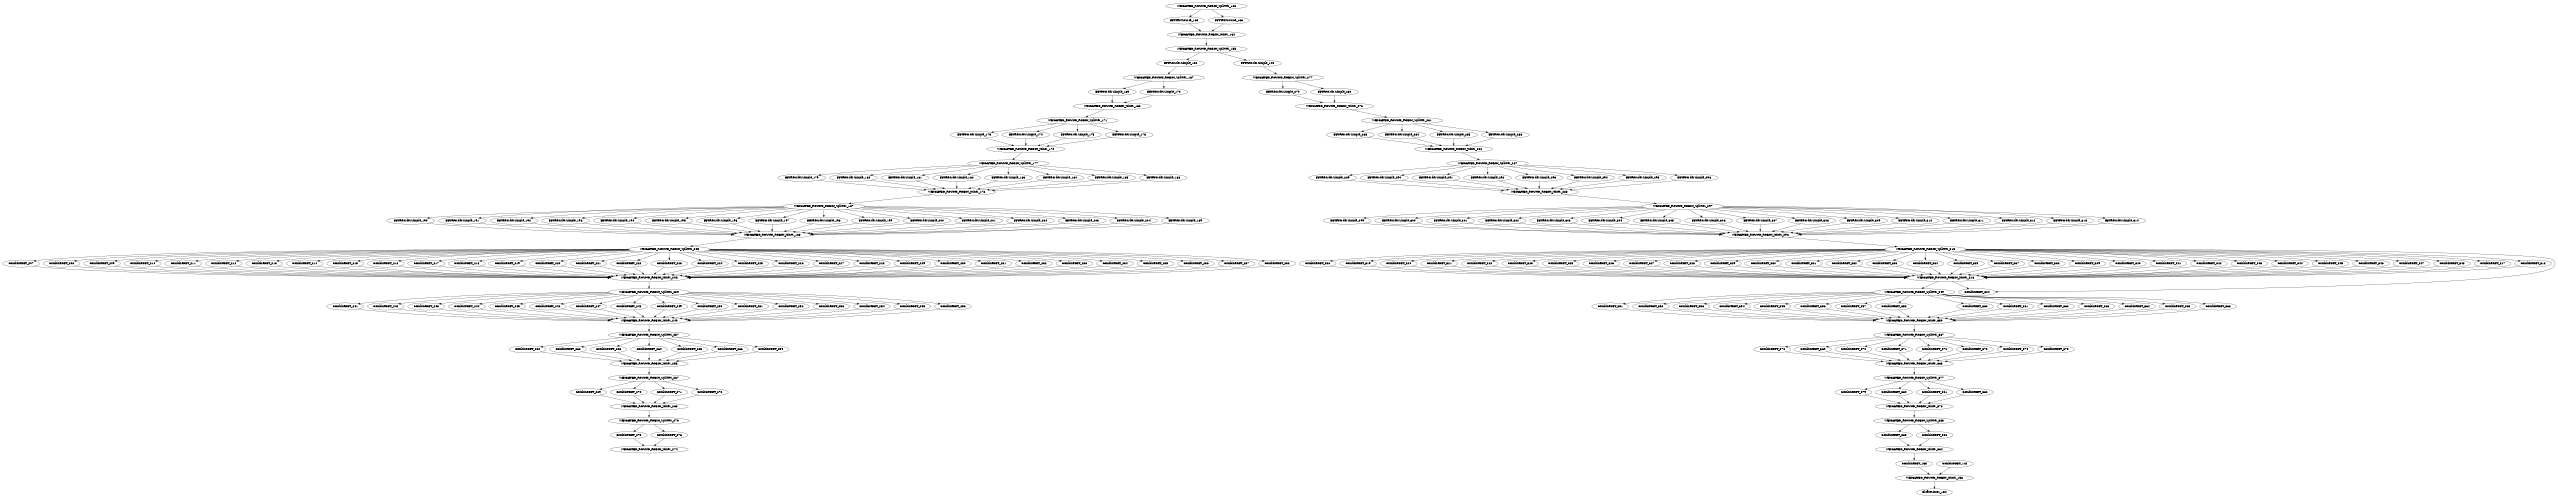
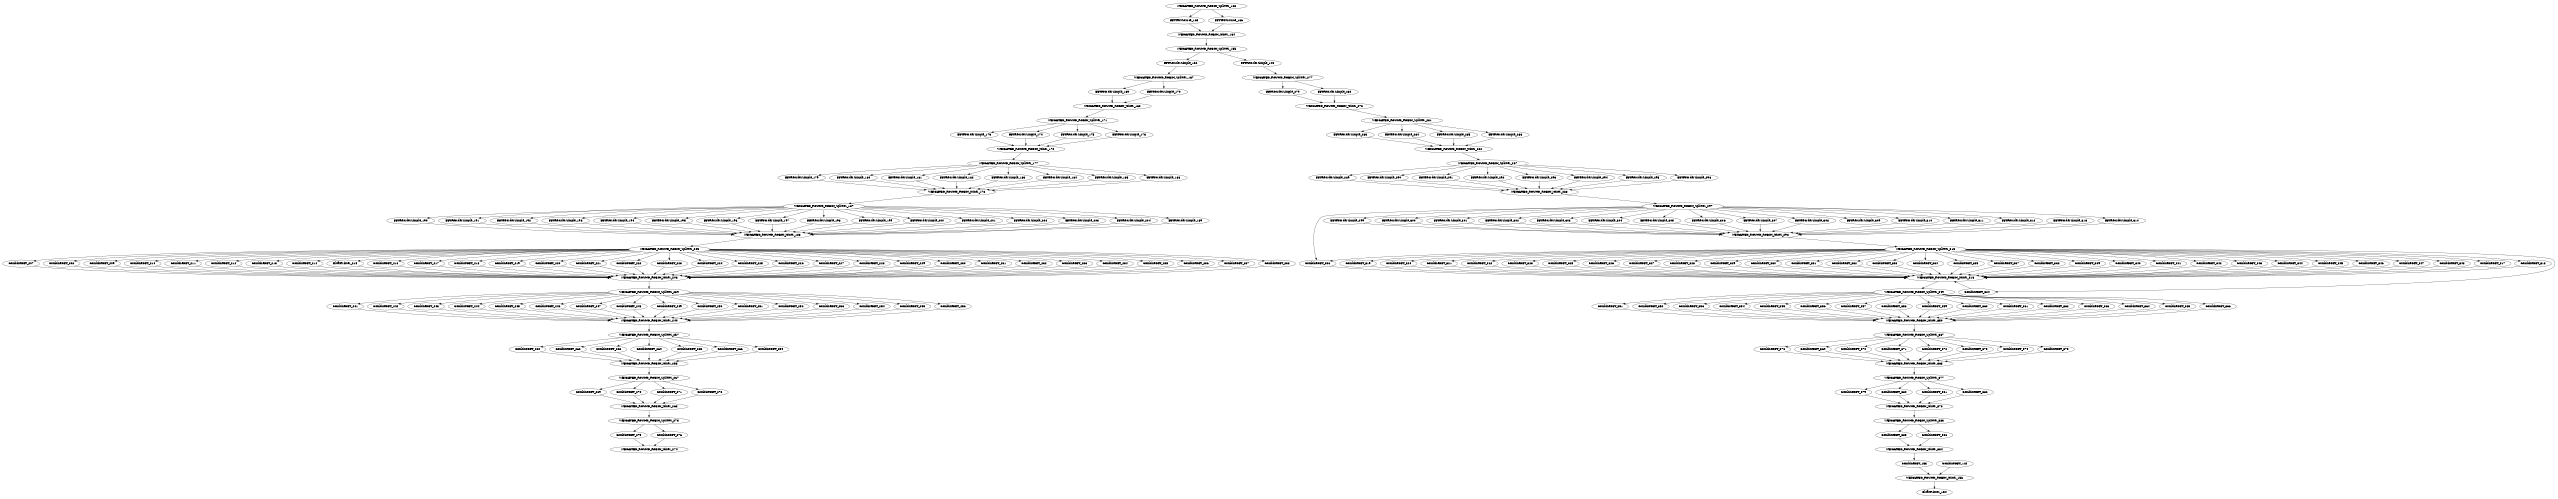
(1830, 208) -> (1460, 210)
(1815, 227) -> none
(345, 264) -> (345, 264)
(1960, 285) -> (1964, 285)
none -> (1934, 306)
